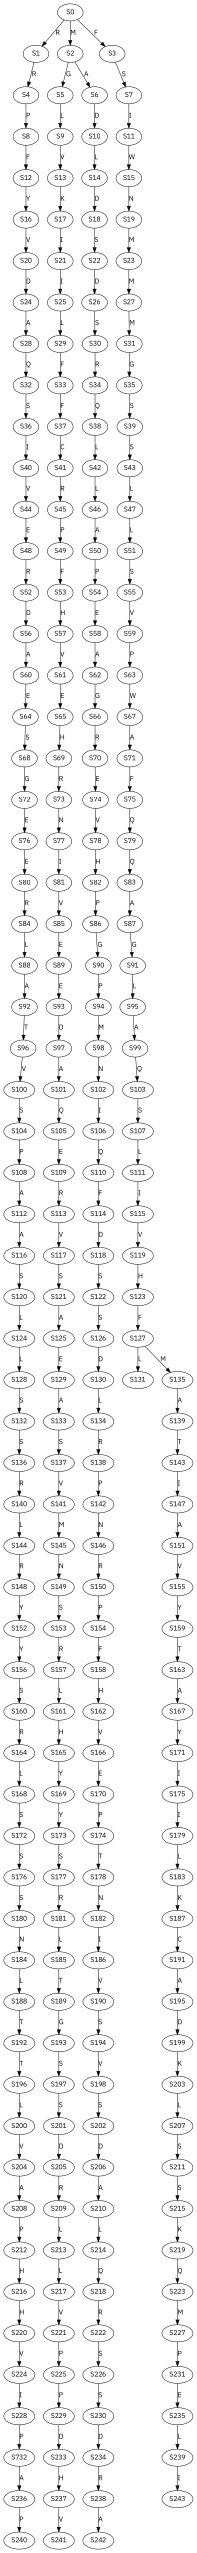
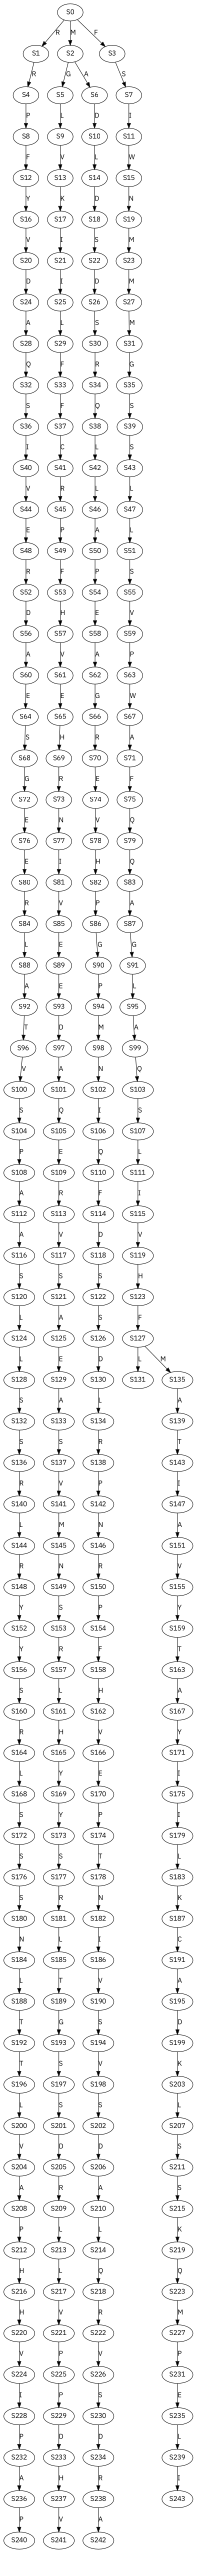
(101, 2354) -> (101, 2354)
(19, 2458) -> (19, 2458)
